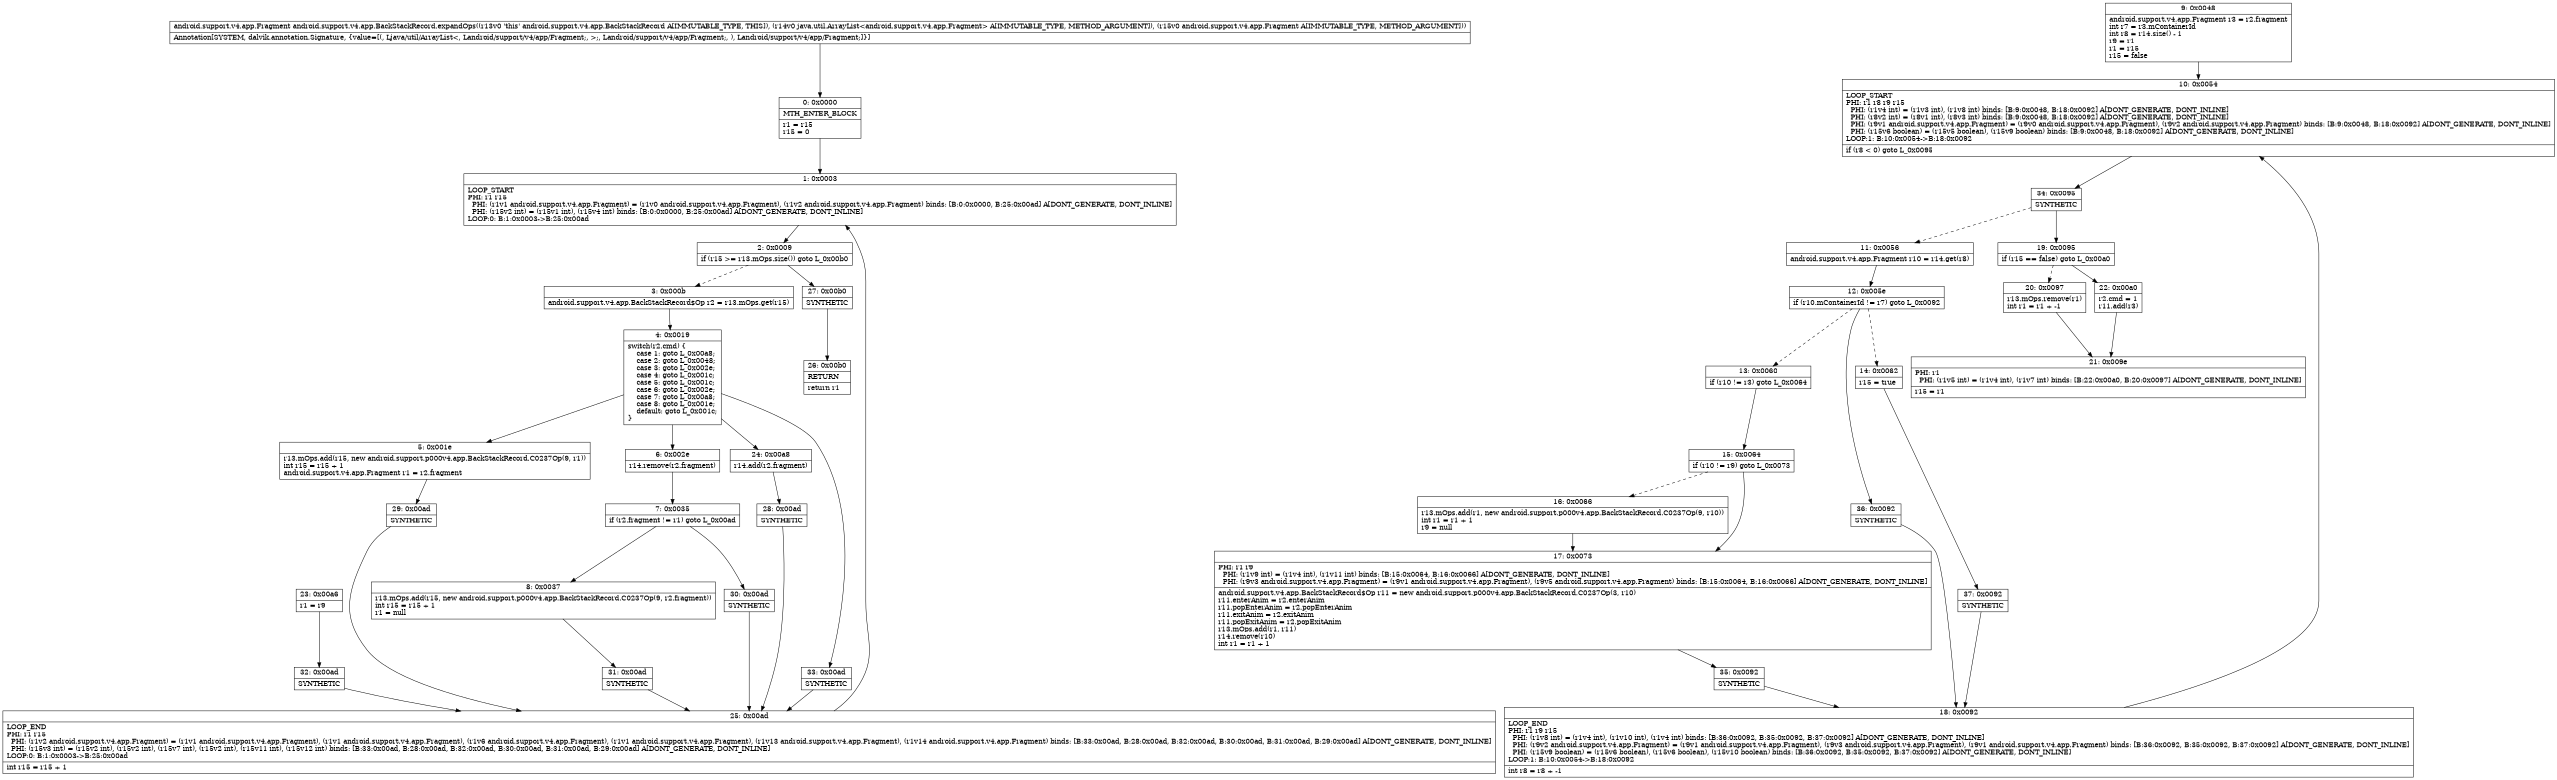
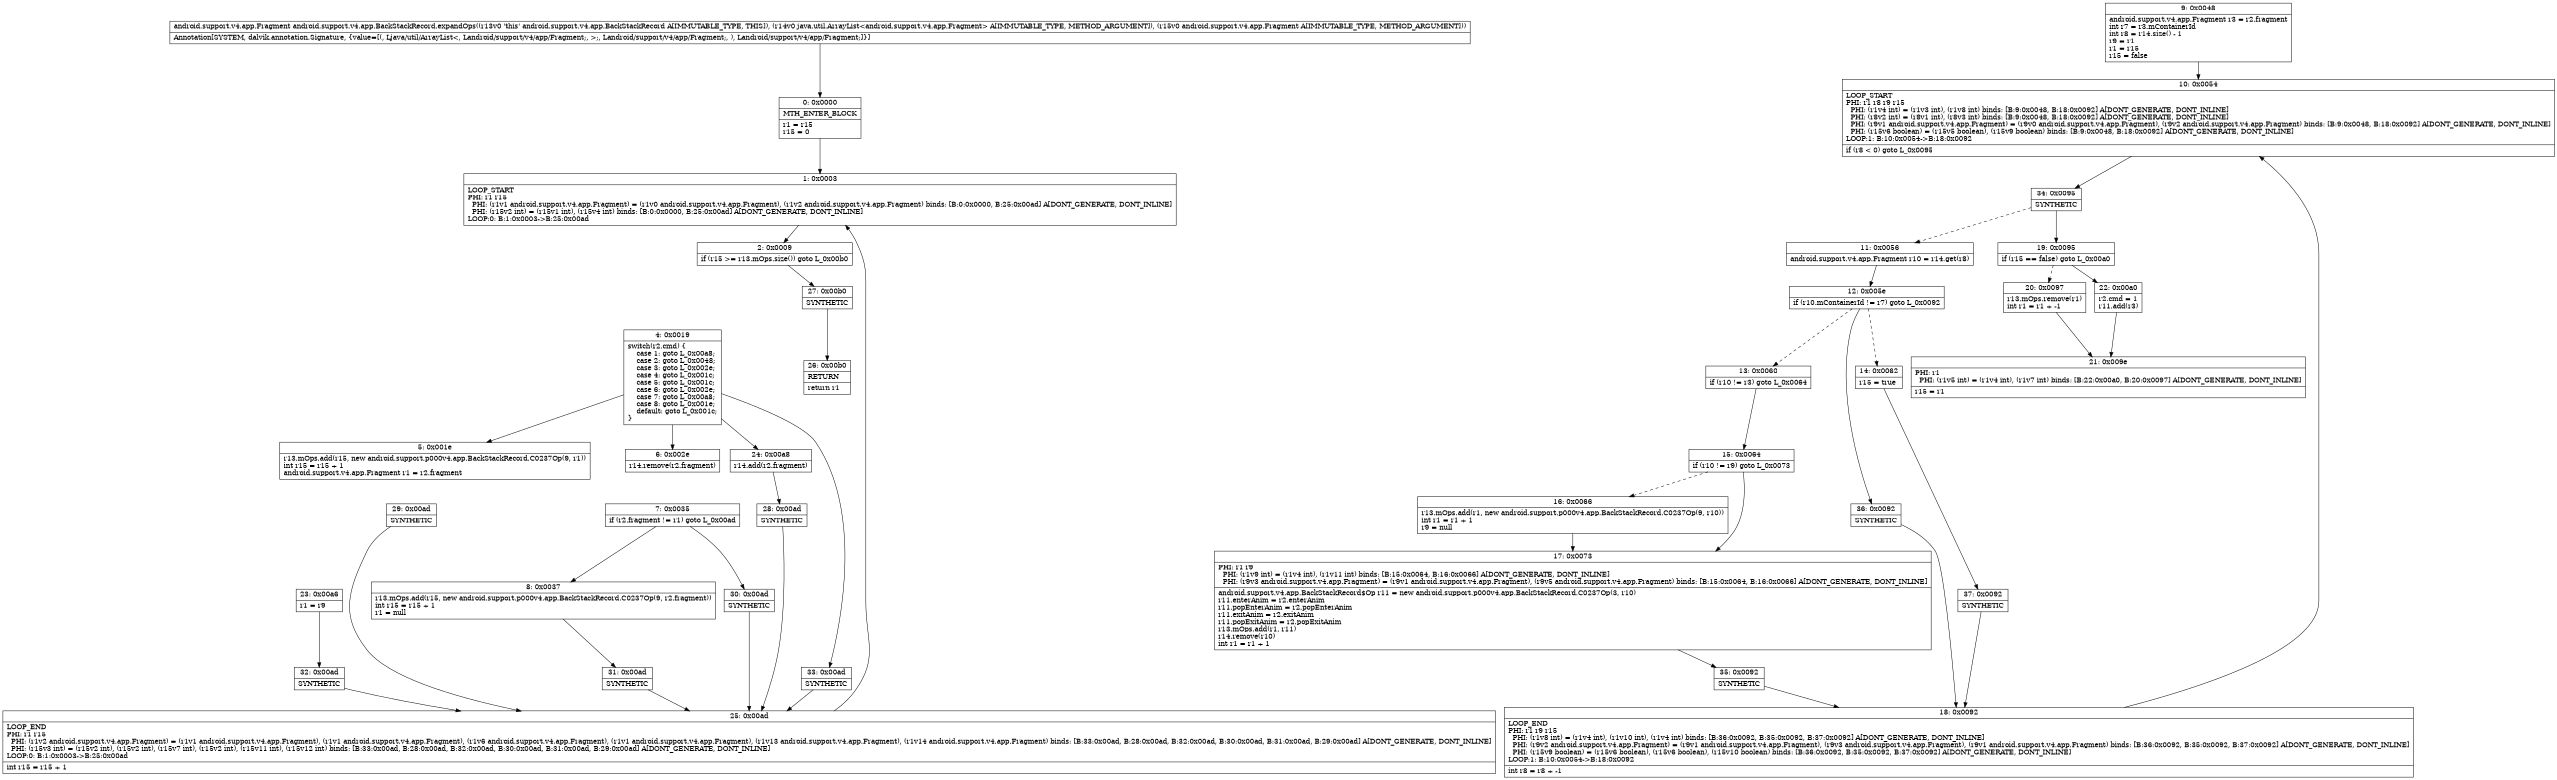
(669, 298) -> none
(673, 486) -> none
(423, 489) -> none
